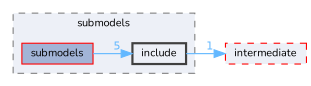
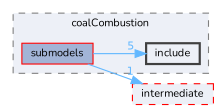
(104, 24) -> (111, 24)
(201, 54) -> (110, 72)
